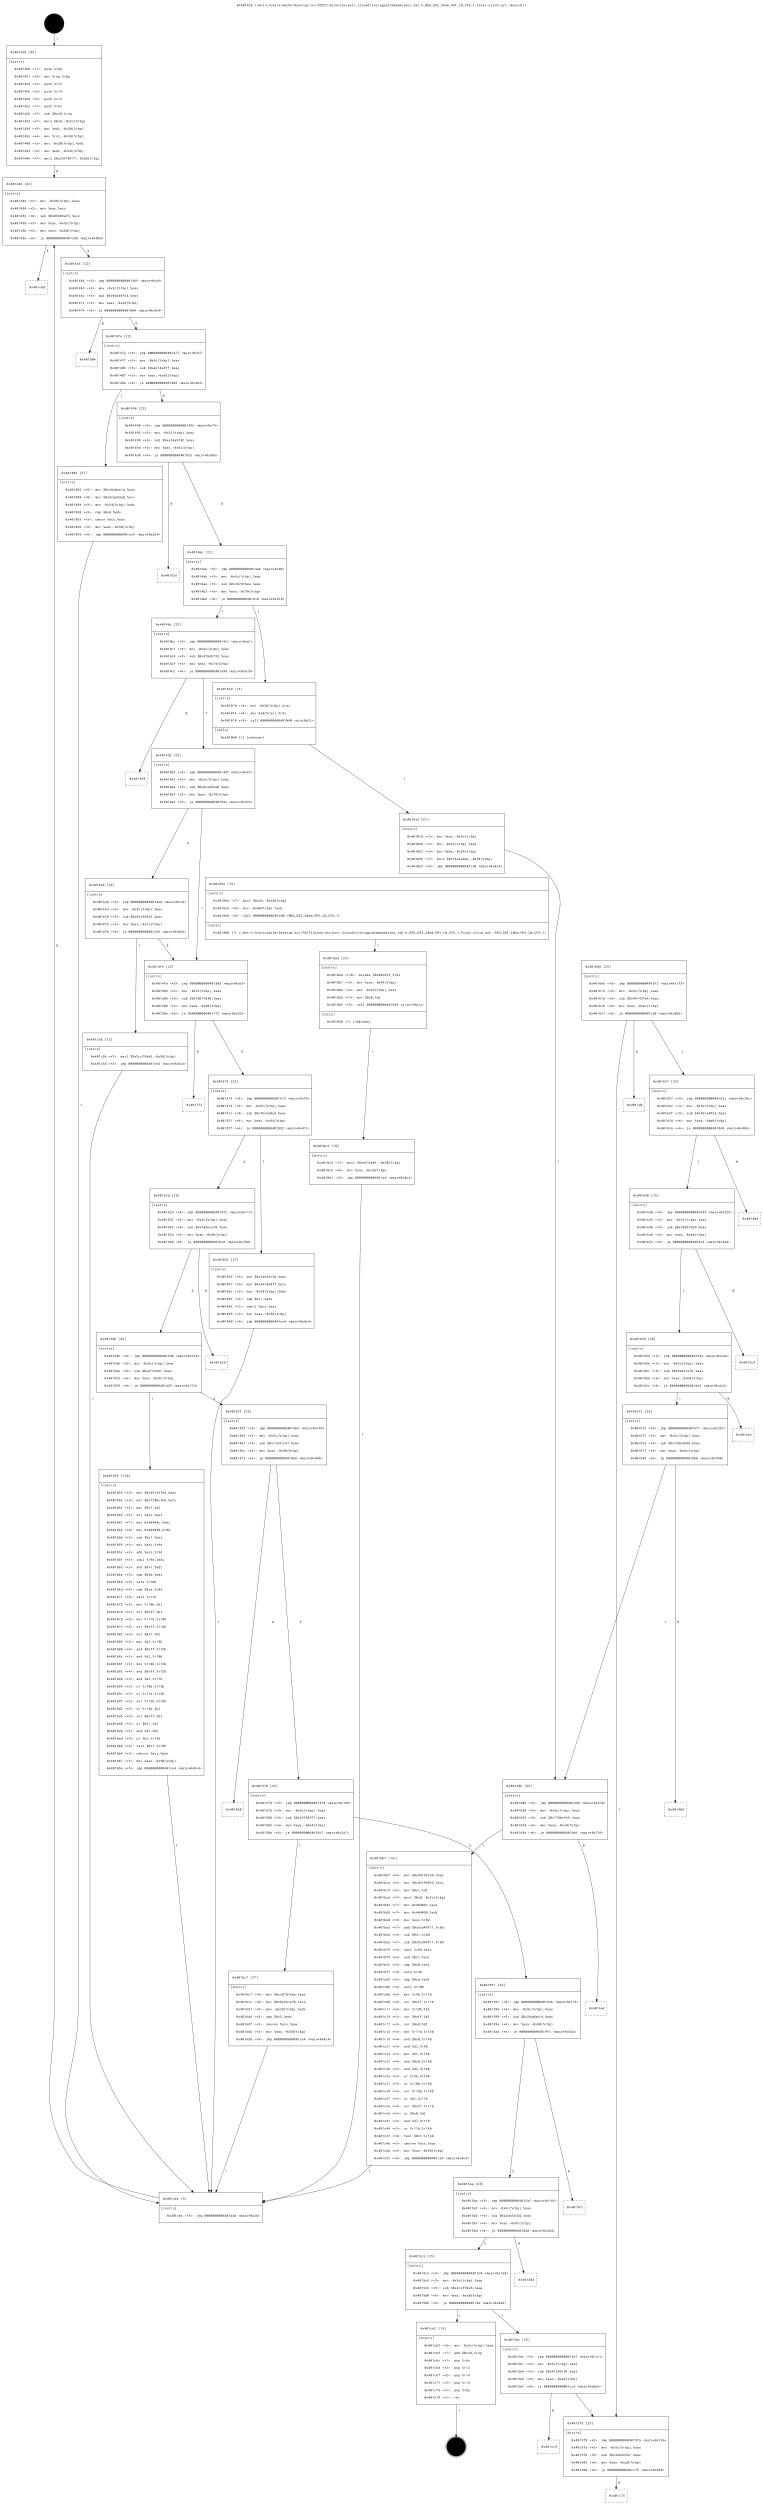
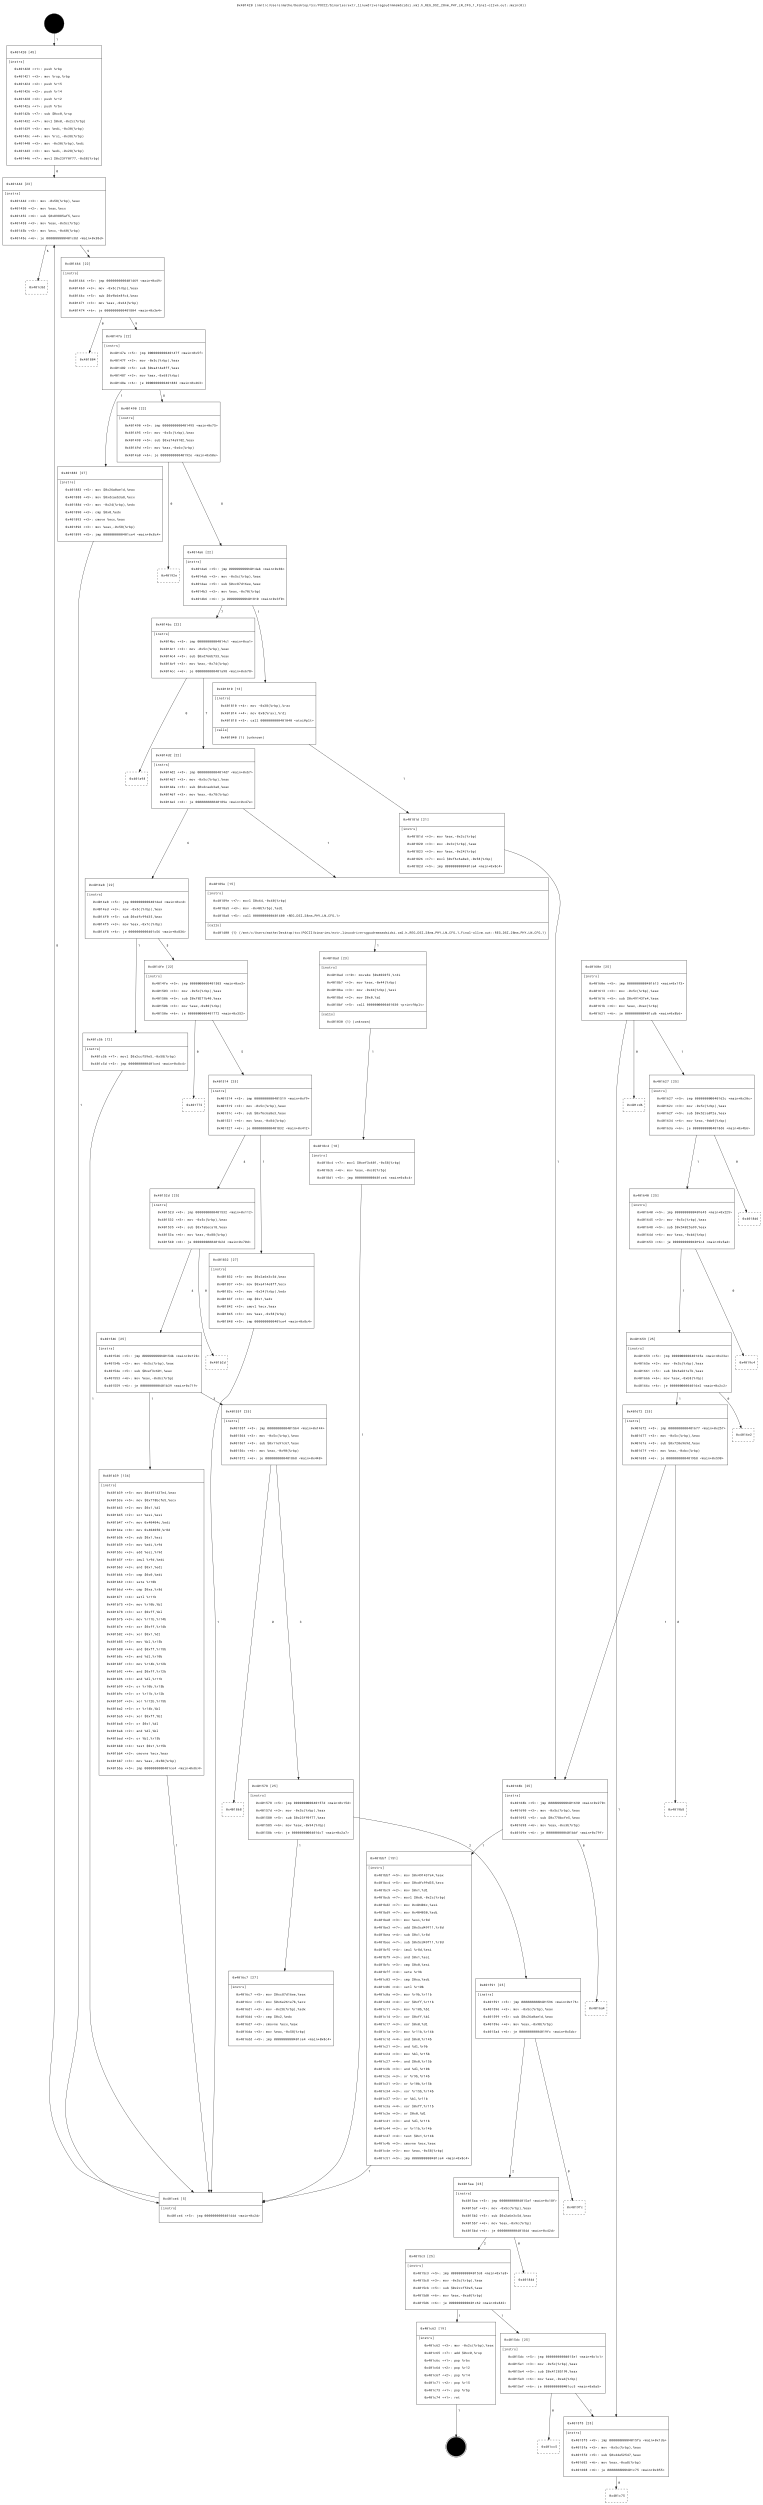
(199, 883) -> (289, 842)
(242, 2118) -> none
